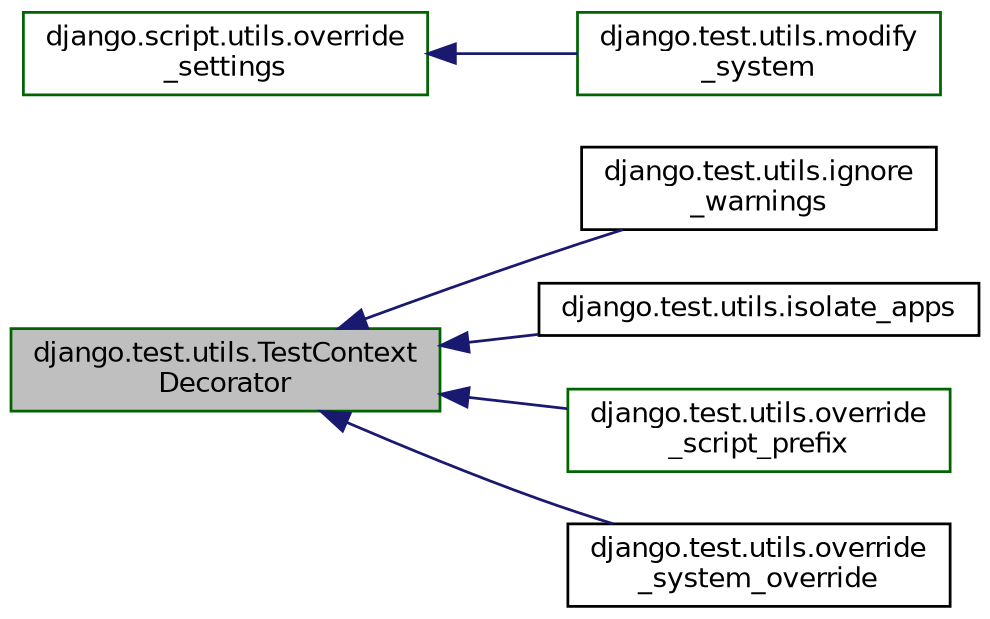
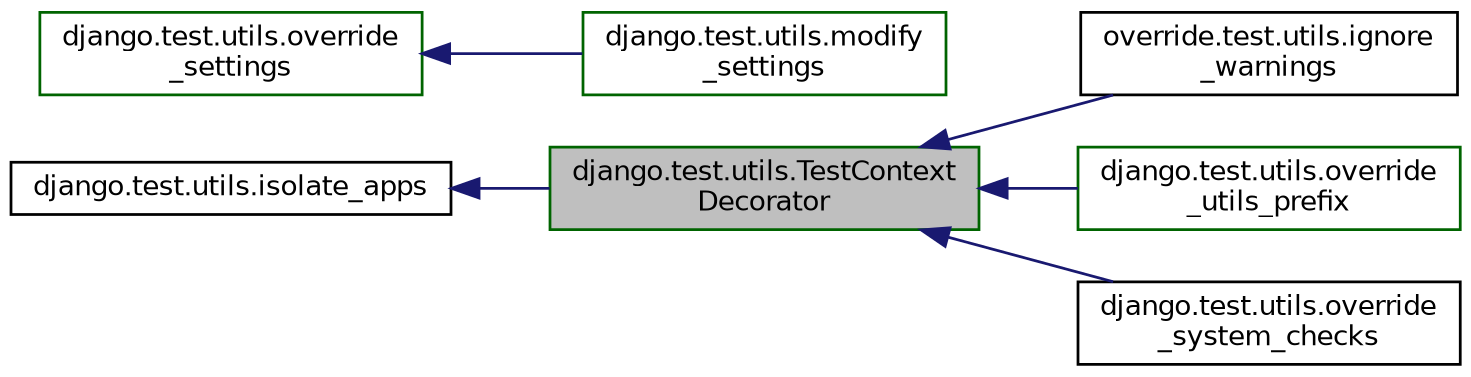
(226, 54) -> (231, 54)
(759, 54) -> (764, 54)
(759, 188) -> (1269, 54)
(503, 338) -> (514, 188)
(759, 430) -> (1269, 188)
(759, 565) -> (1269, 323)
